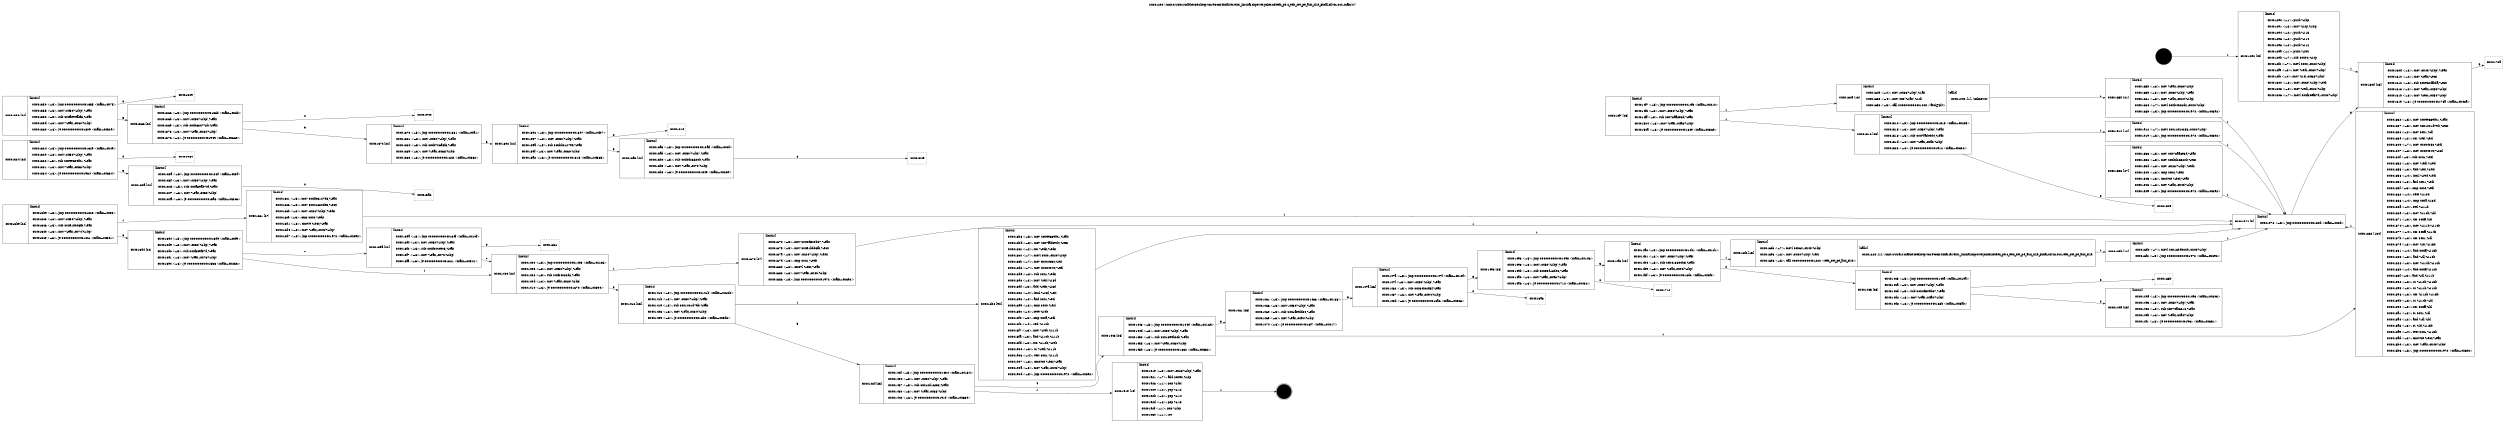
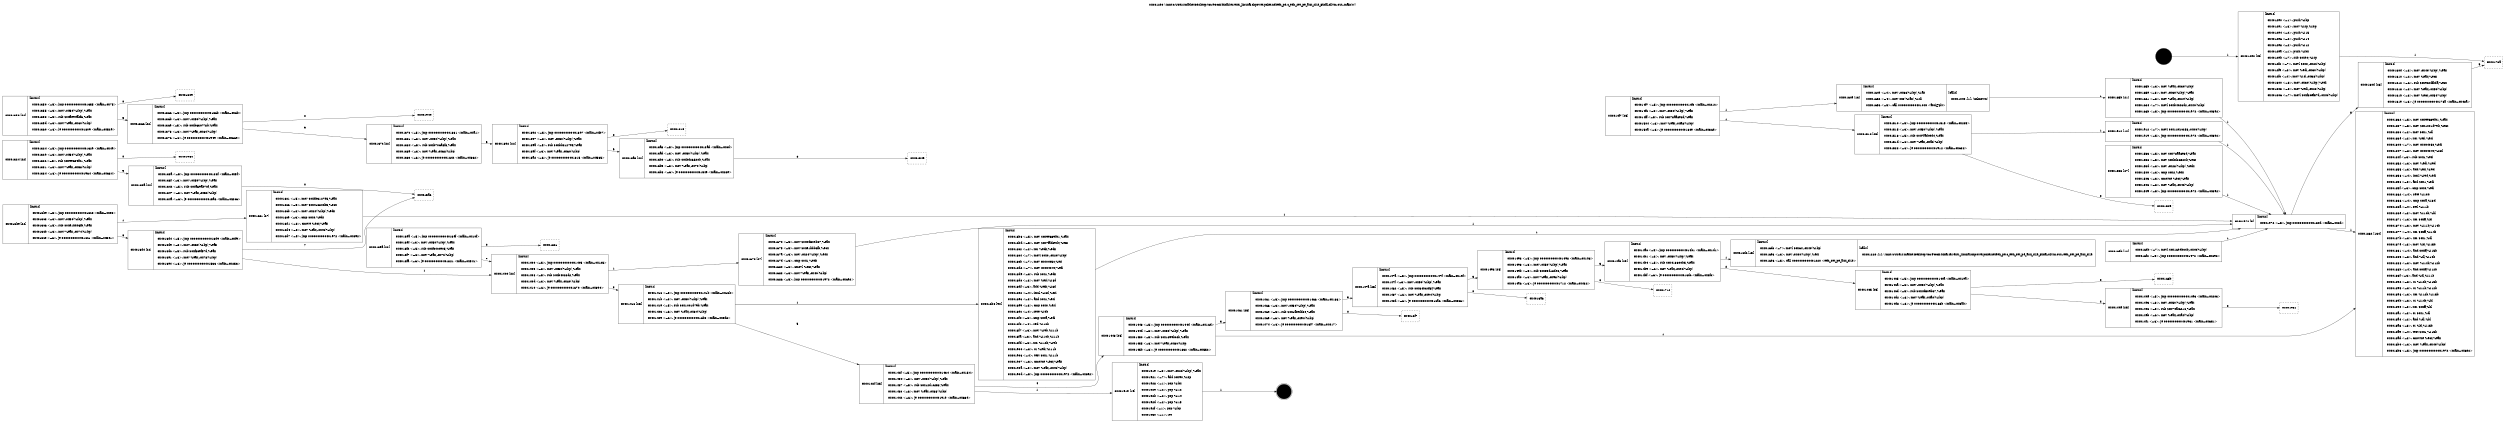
(2348, 70) -> (2411, 57)
(2351, 228) -> (2340, 231)
(2099, 252) -> none
(303, 255) -> (341, 249)
none -> (2289, 308)
none -> (1410, 316)
